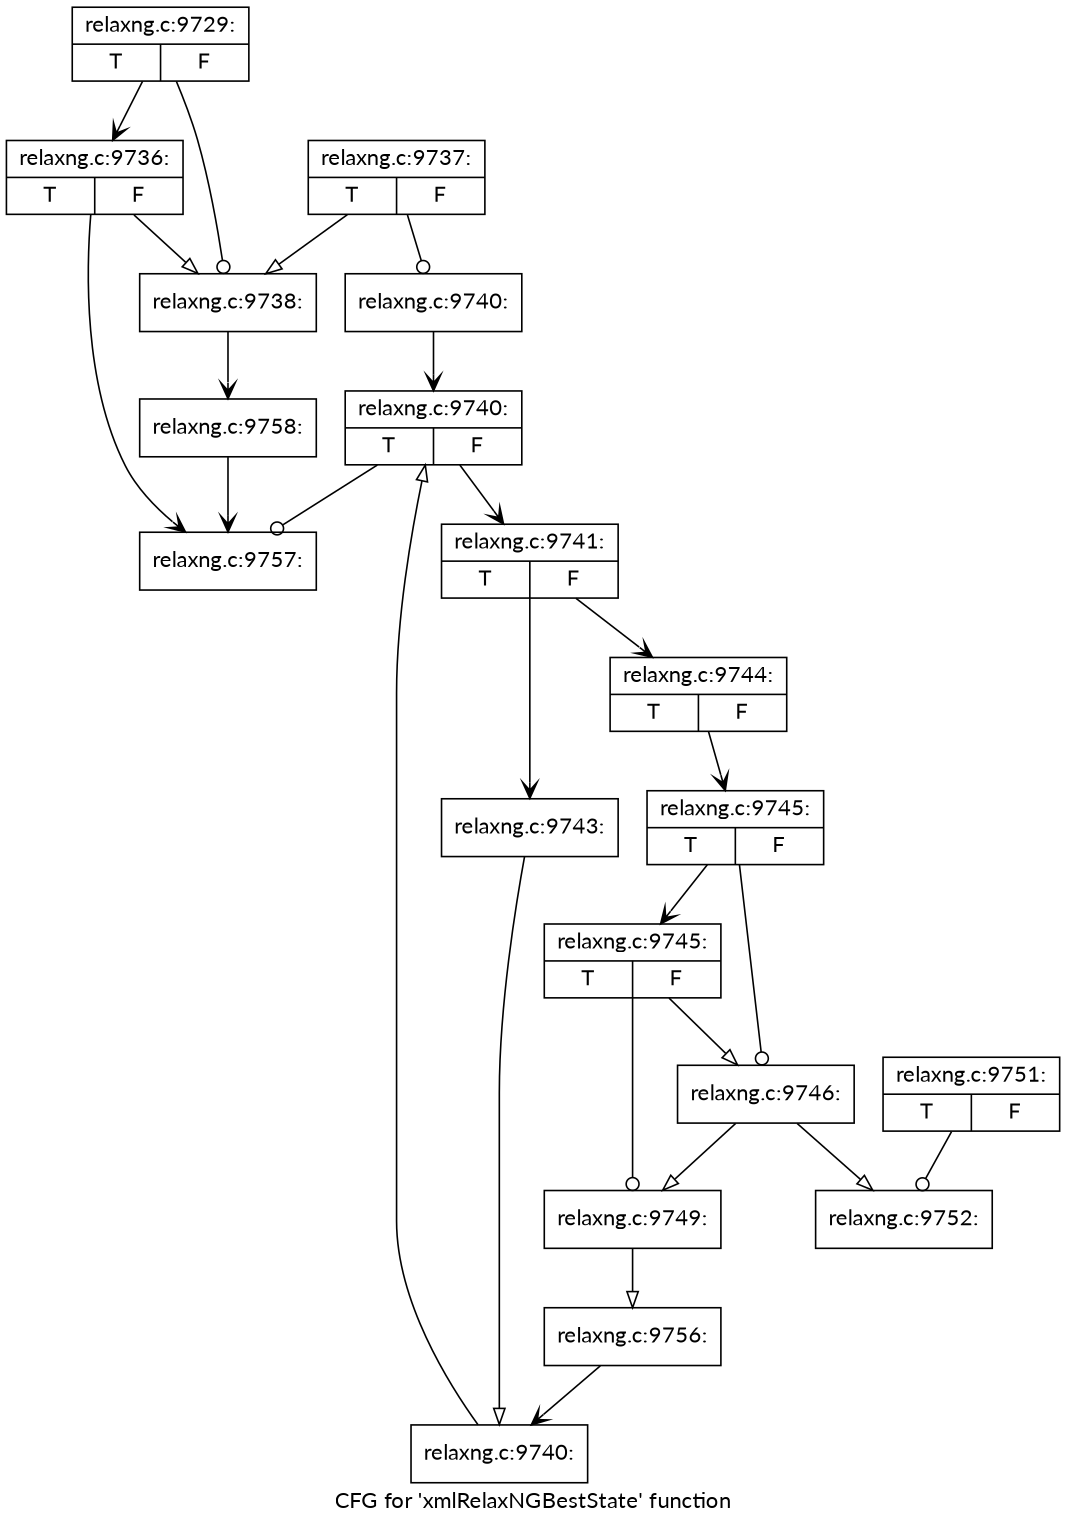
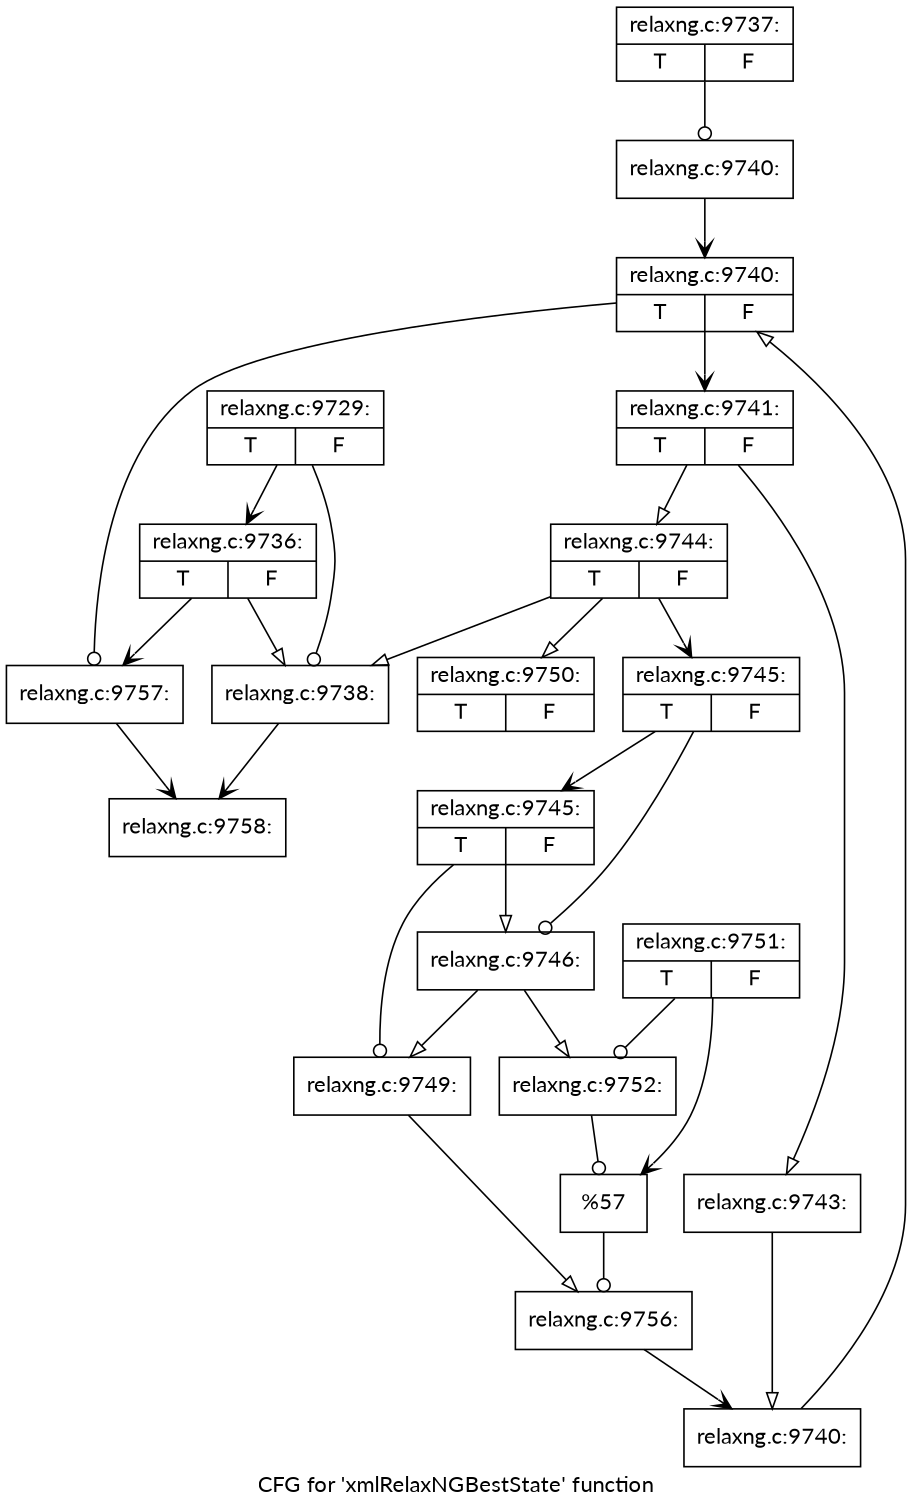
(313, 239) -> (469, 628)
(228, 486) -> (141, 755)
(608, 623) -> (676, 487)
(530, 690) -> (845, 802)
none -> (506, 694)
none -> (604, 1203)
